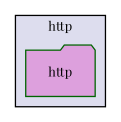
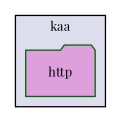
(60, 28) -> (60, 28)
